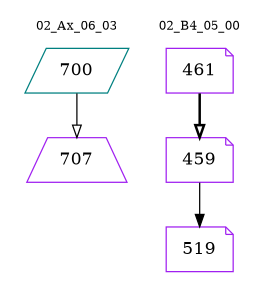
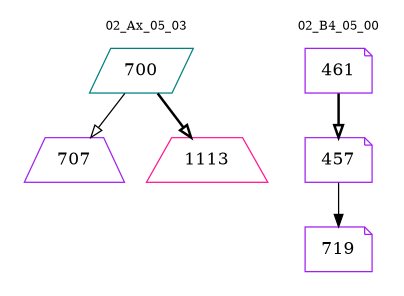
(77, 27) -> (146, 27)
(200, 160) -> (339, 160)
none -> (207, 160)
(200, 249) -> (339, 249)
